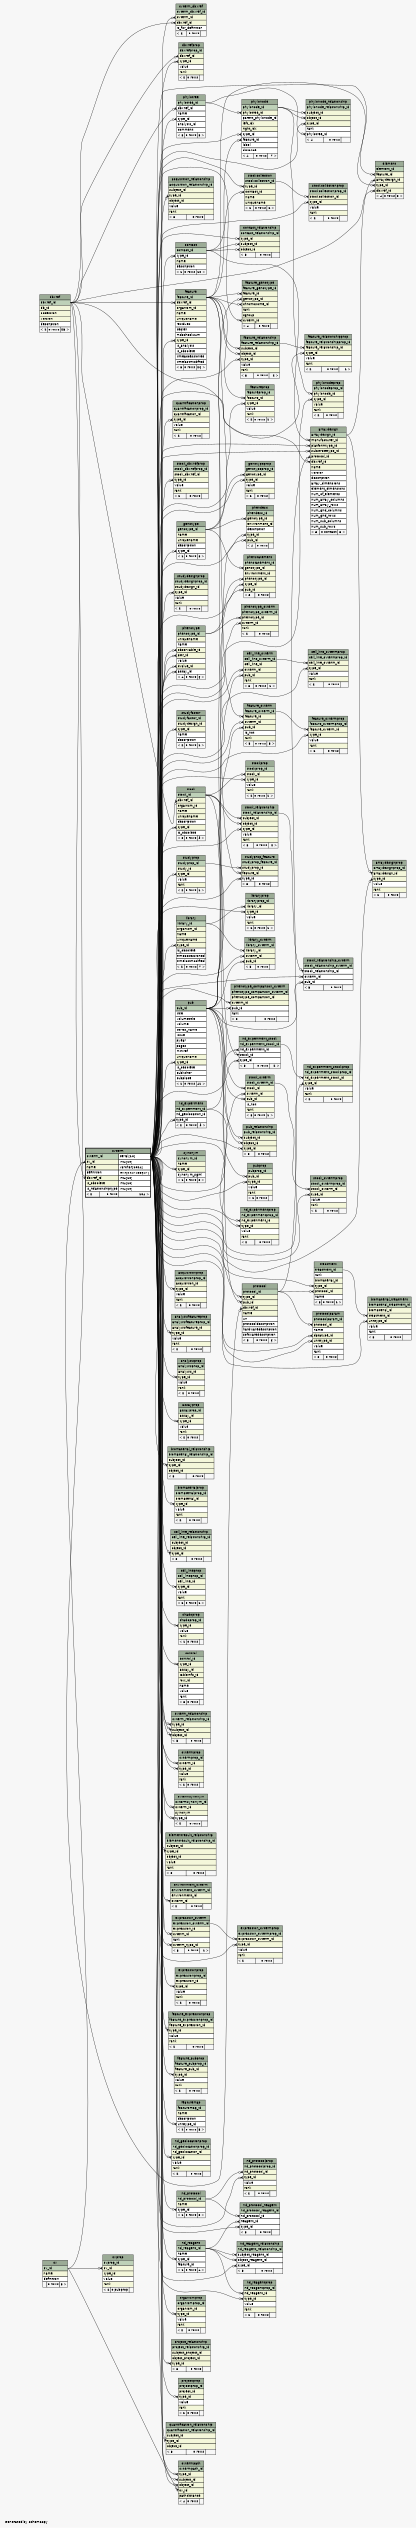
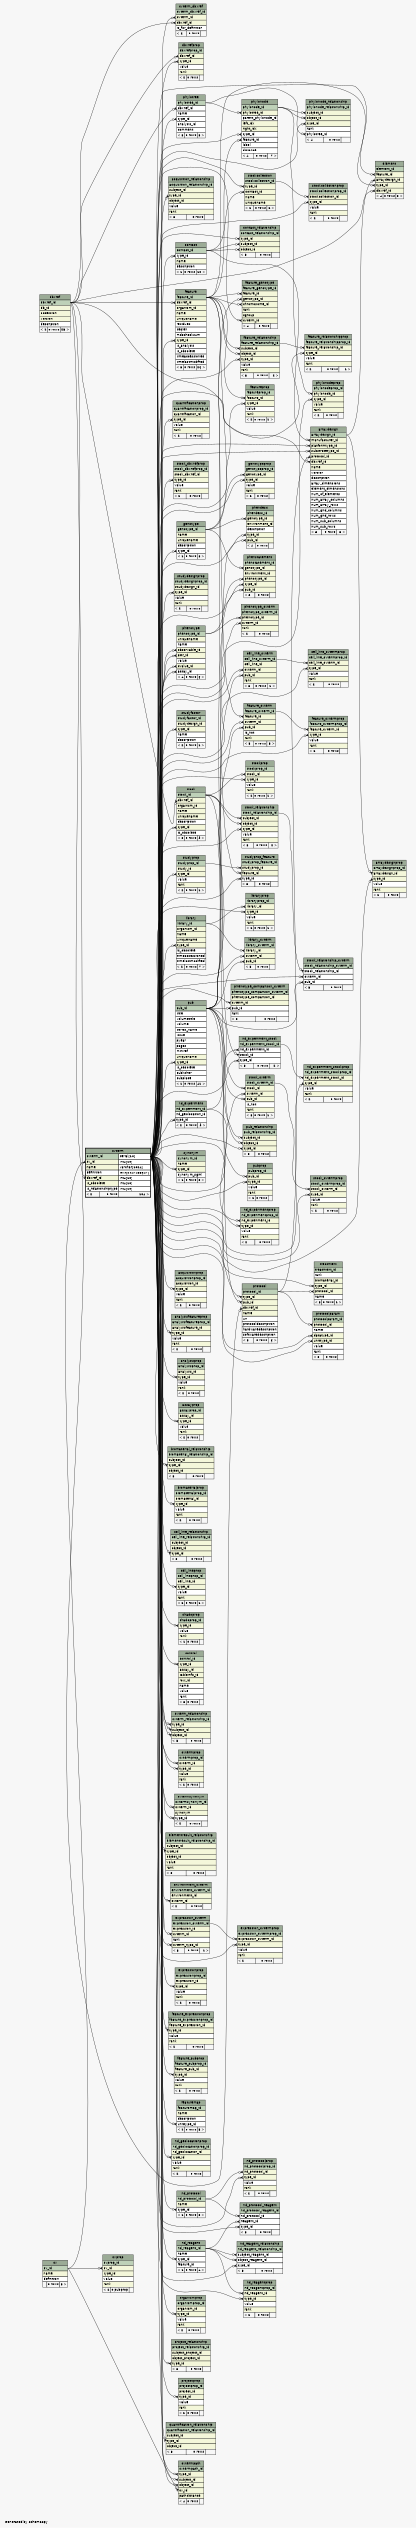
(329, 532) -> (330, 532)
(389, 1319) -> none
